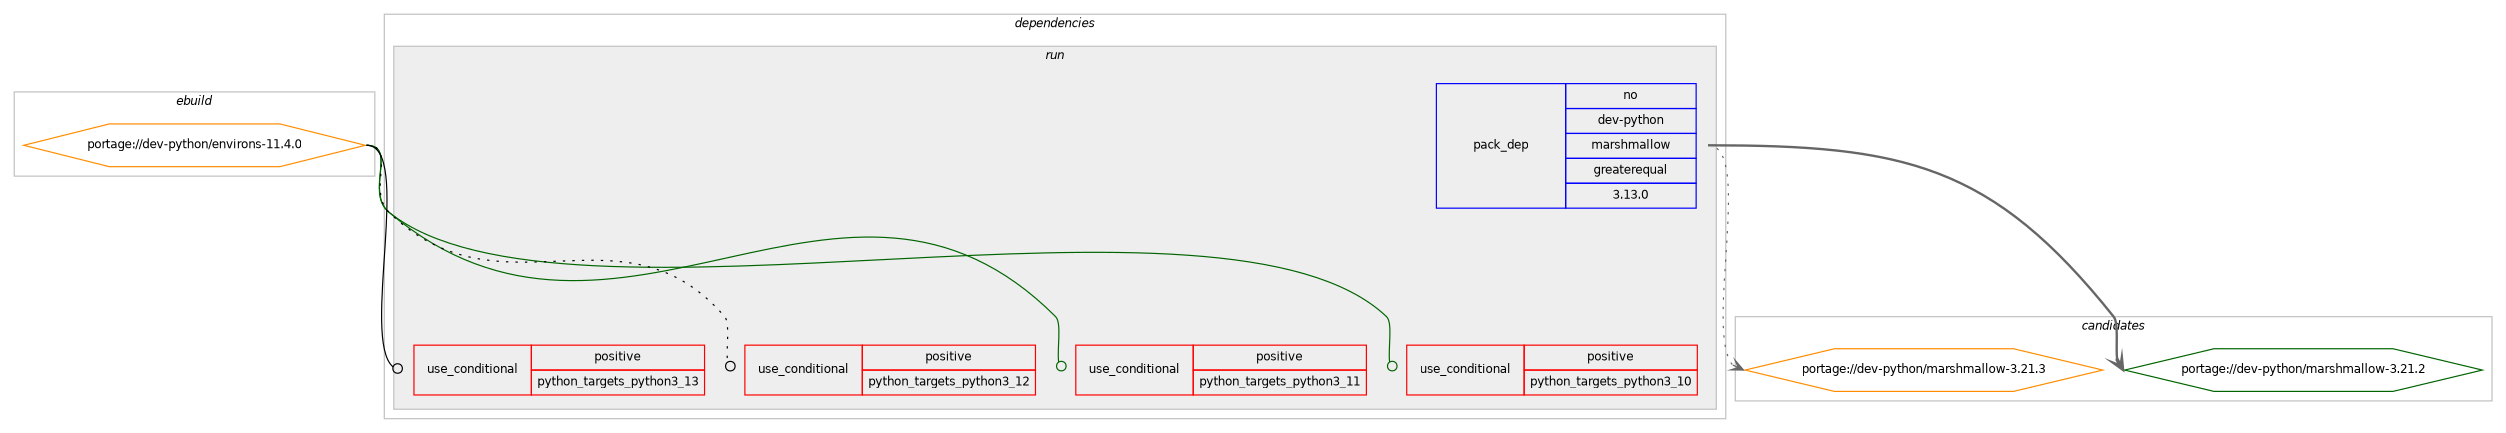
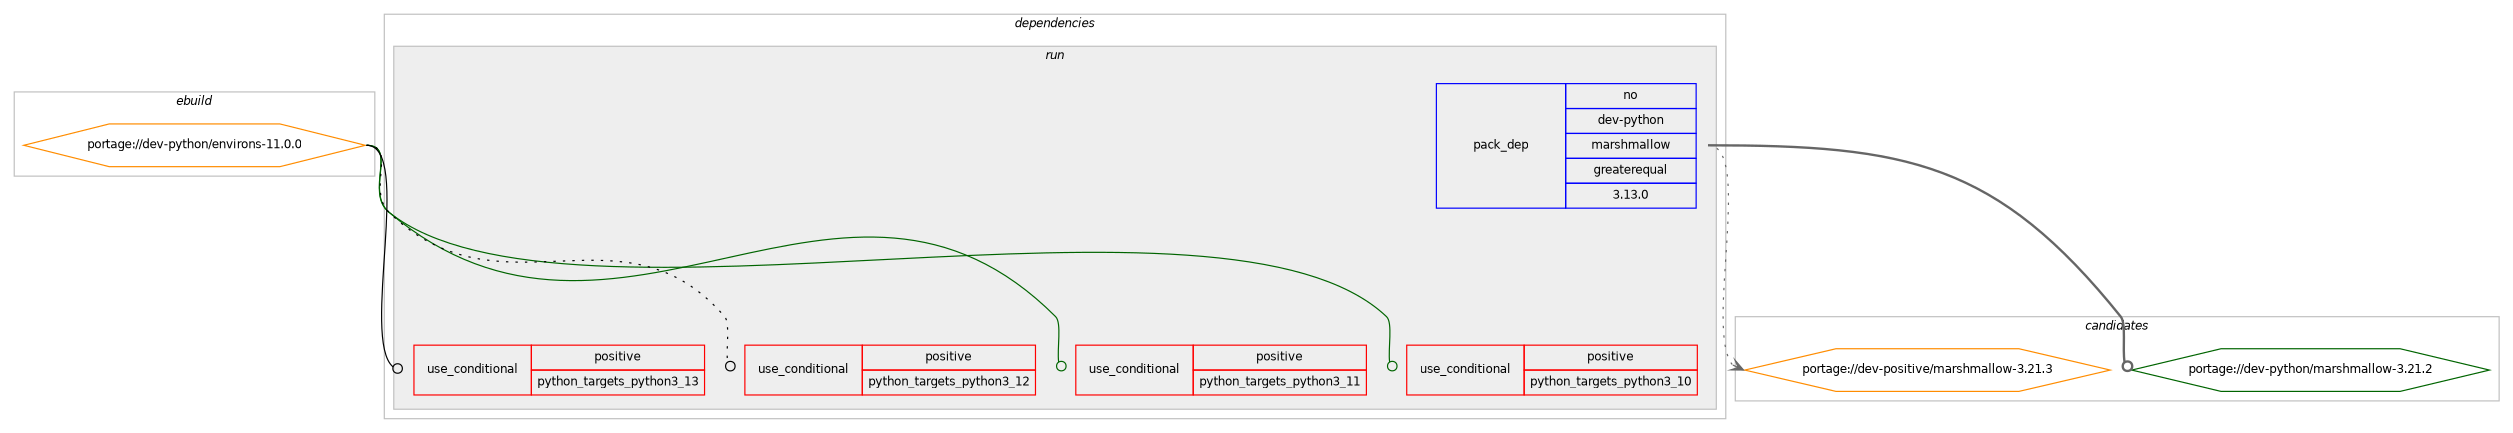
(195, 145) -> (195, 145)
(1956, 182) -> (1961, 182)
(1924, 370) -> (1927, 370)
